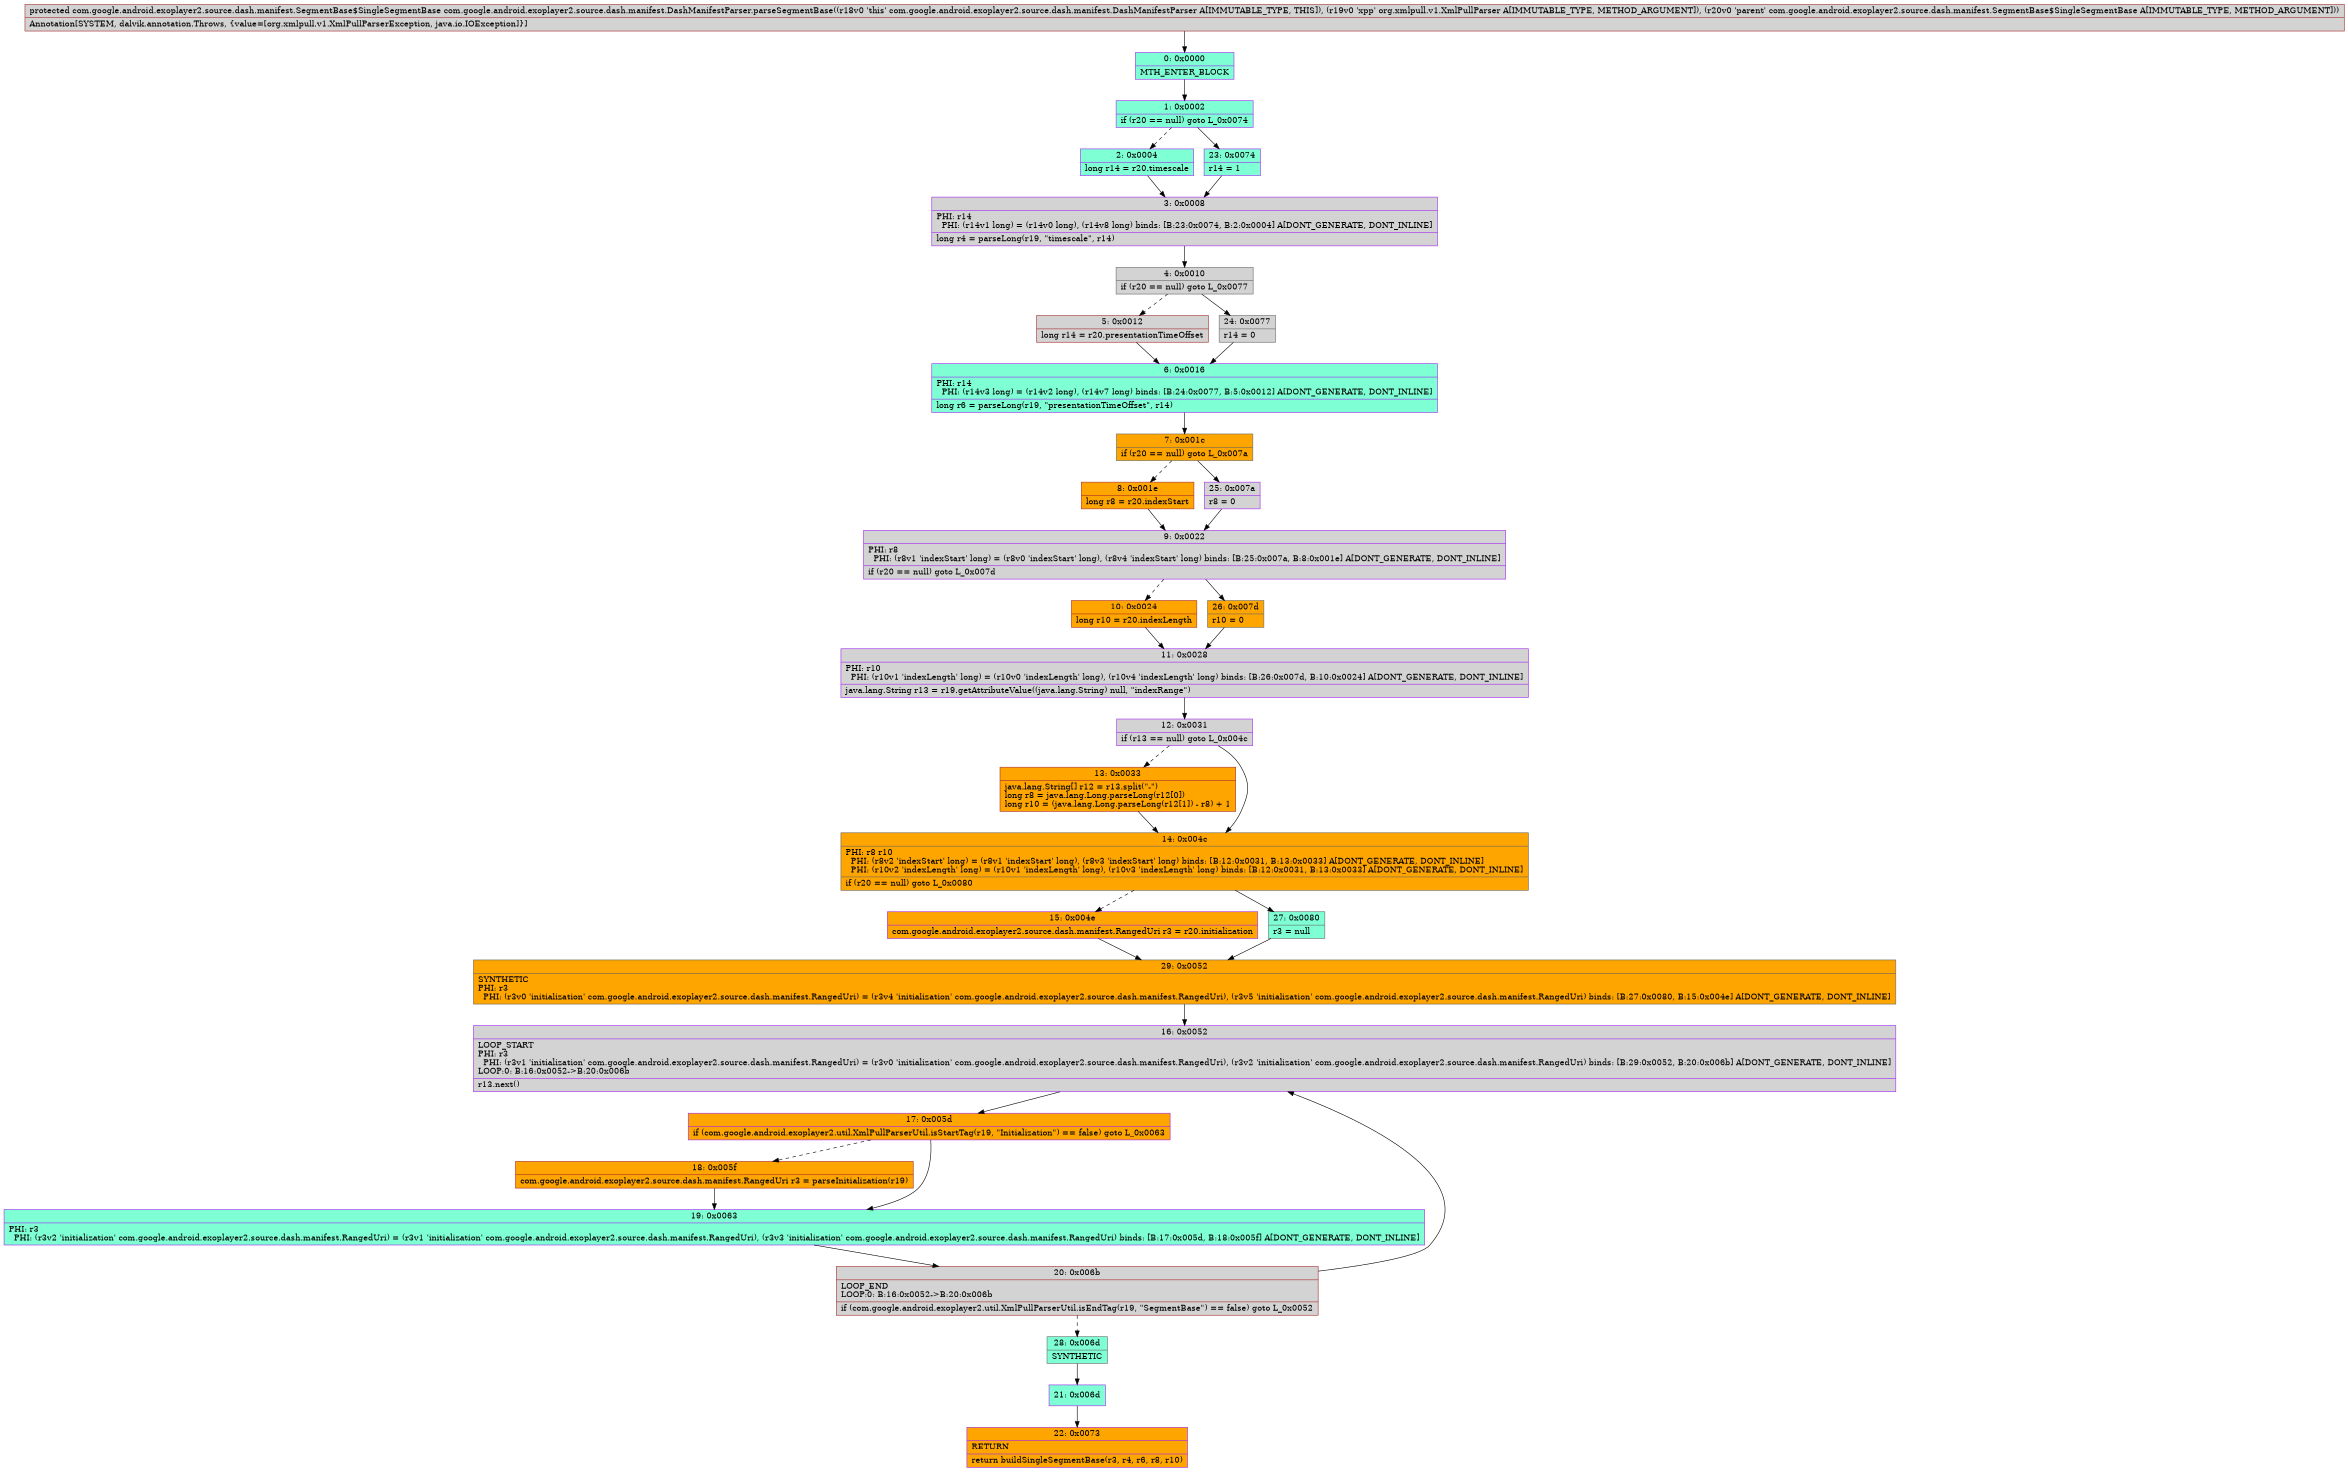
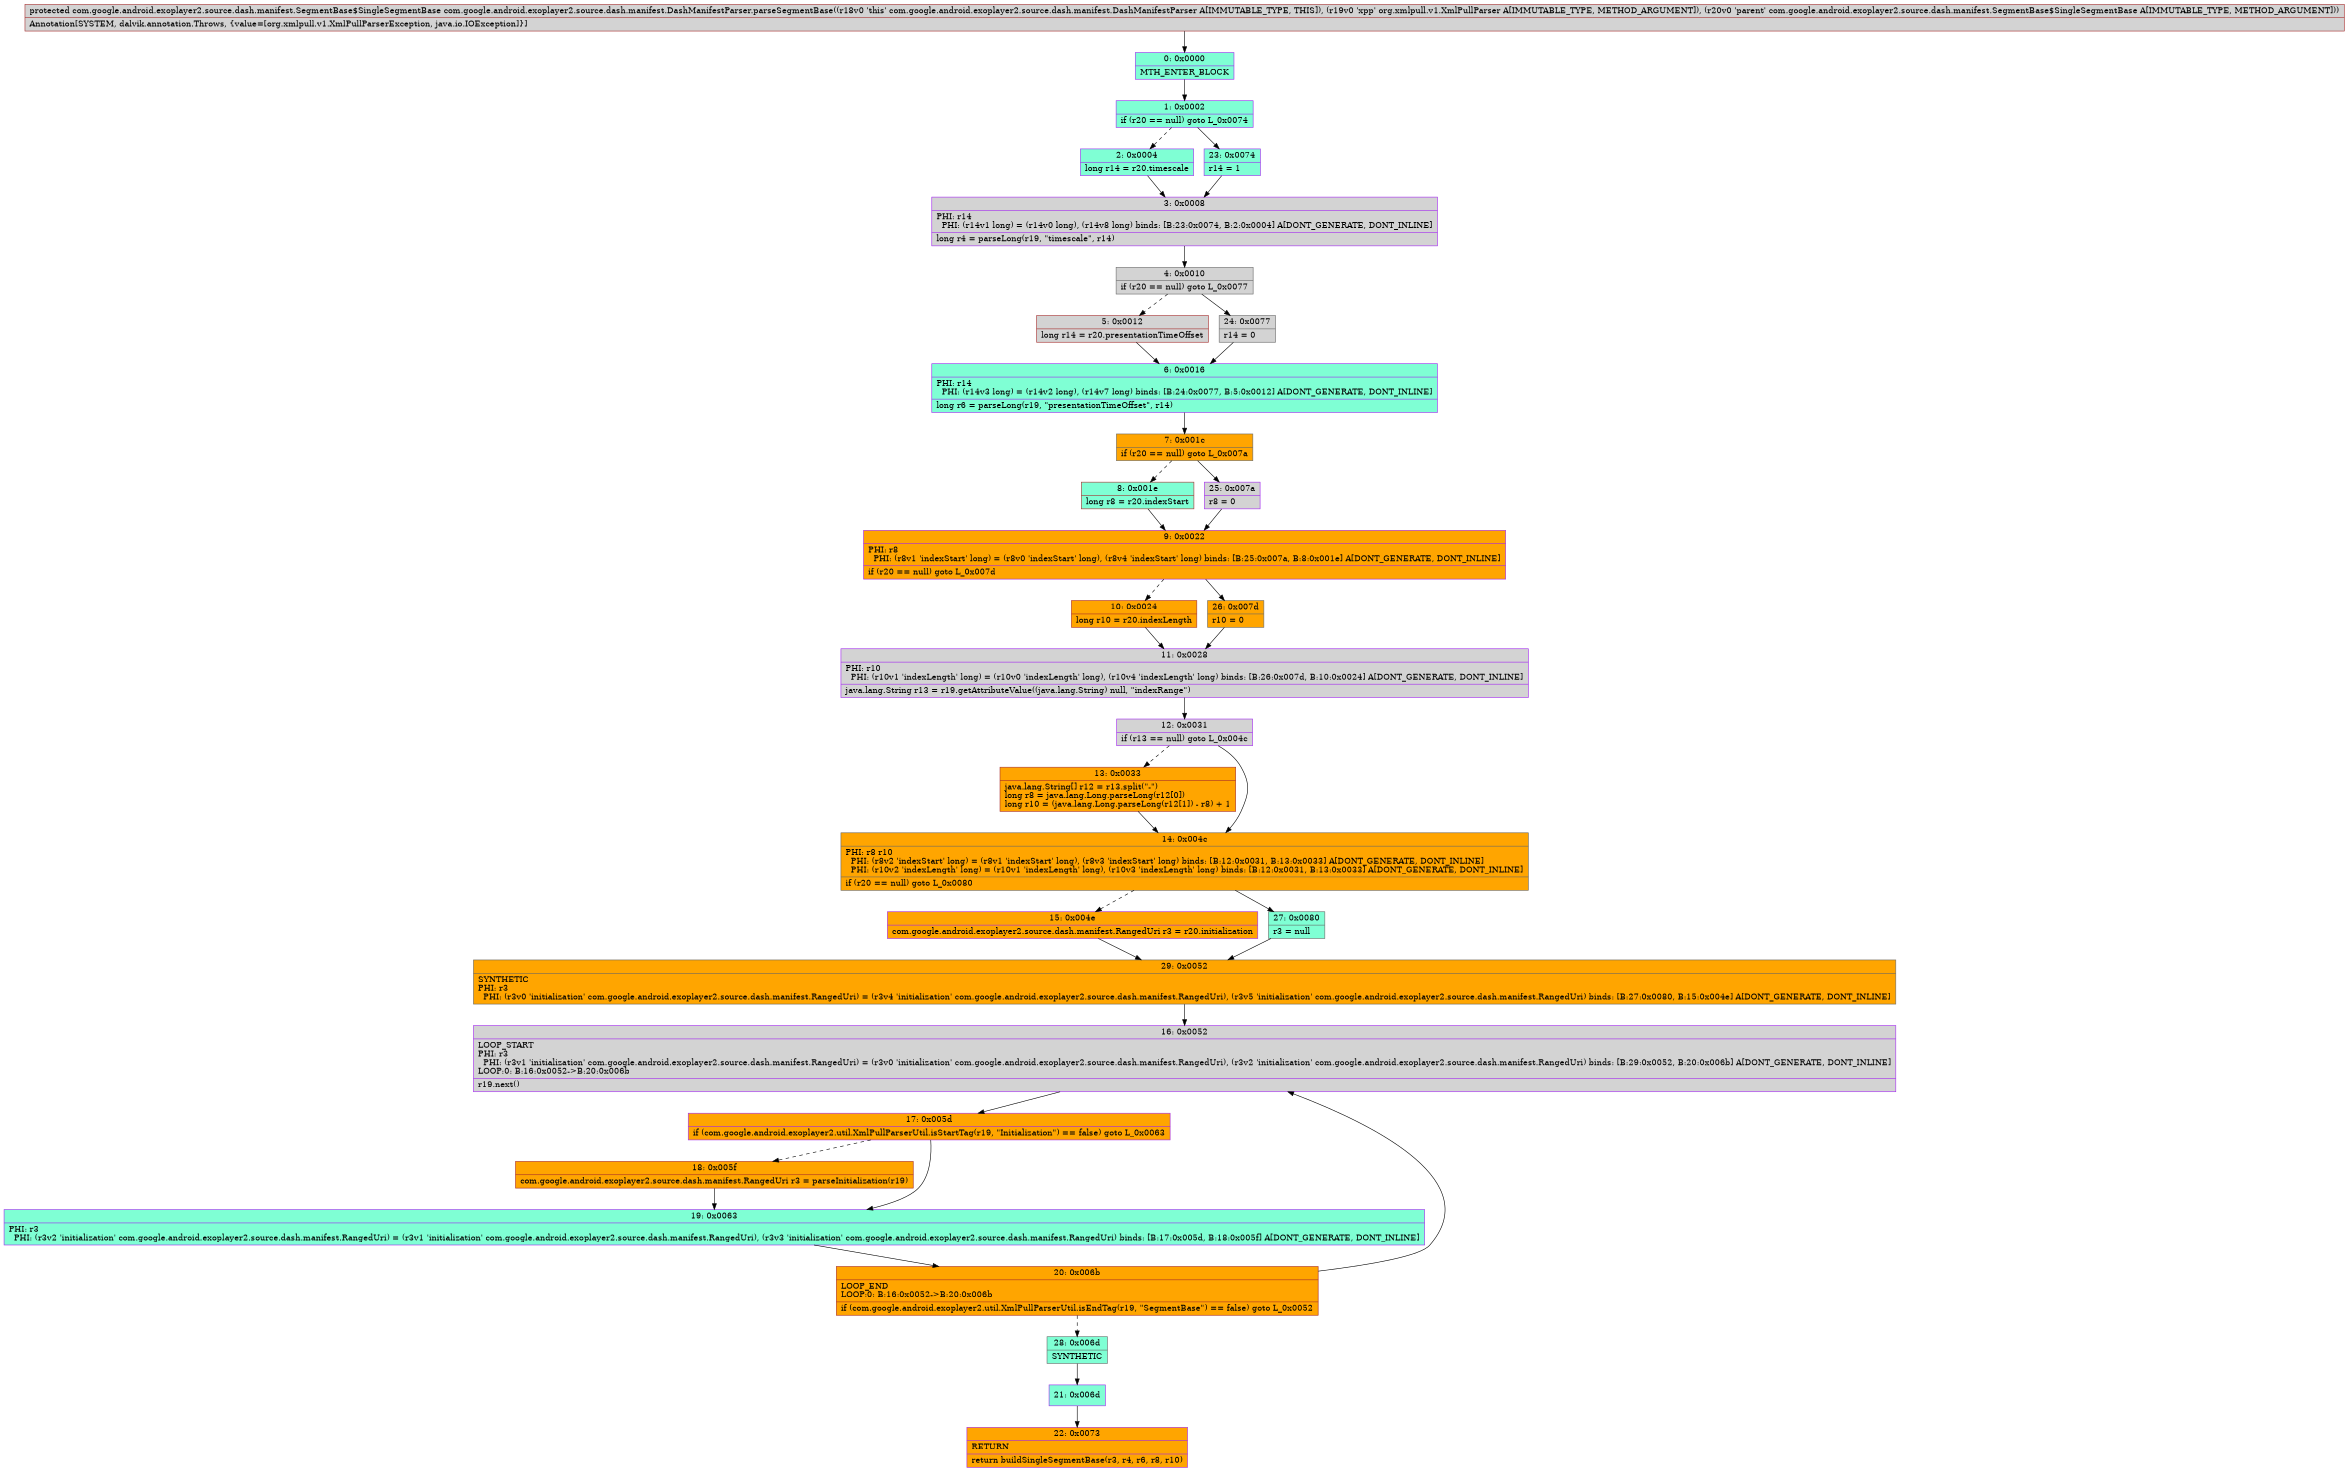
(1138, 496) -> (1138, 496)
(1185, 555) -> (1185, 555)
(499, 1085) -> (499, 1085)
(1077, 1291) -> (1077, 1291)
